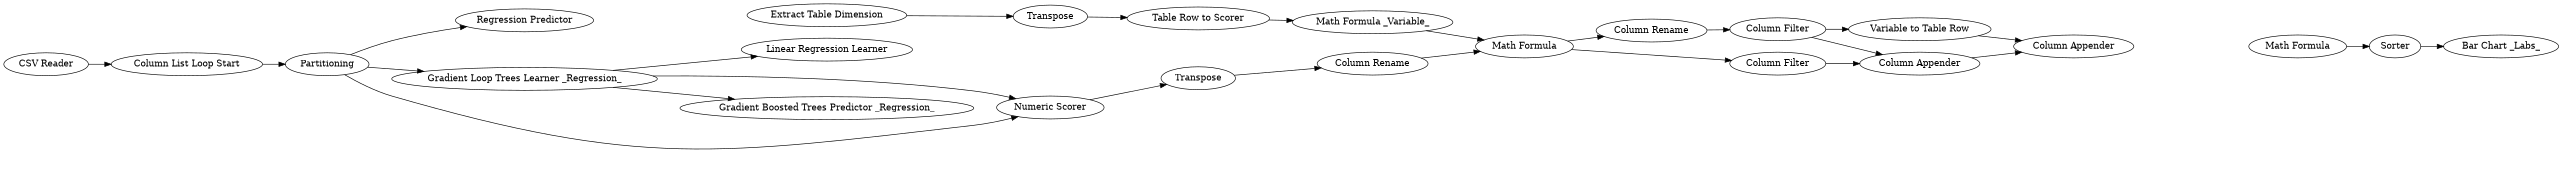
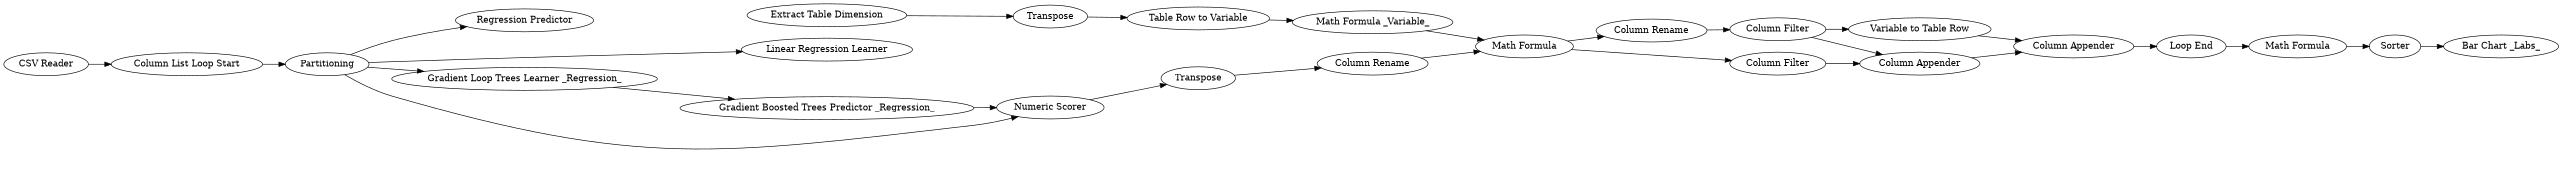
(1198, 18) -> (1198, 18)
none -> (2191, 46)
(682, 64) -> (552, 57)
(832, 80) -> (982, 108)
